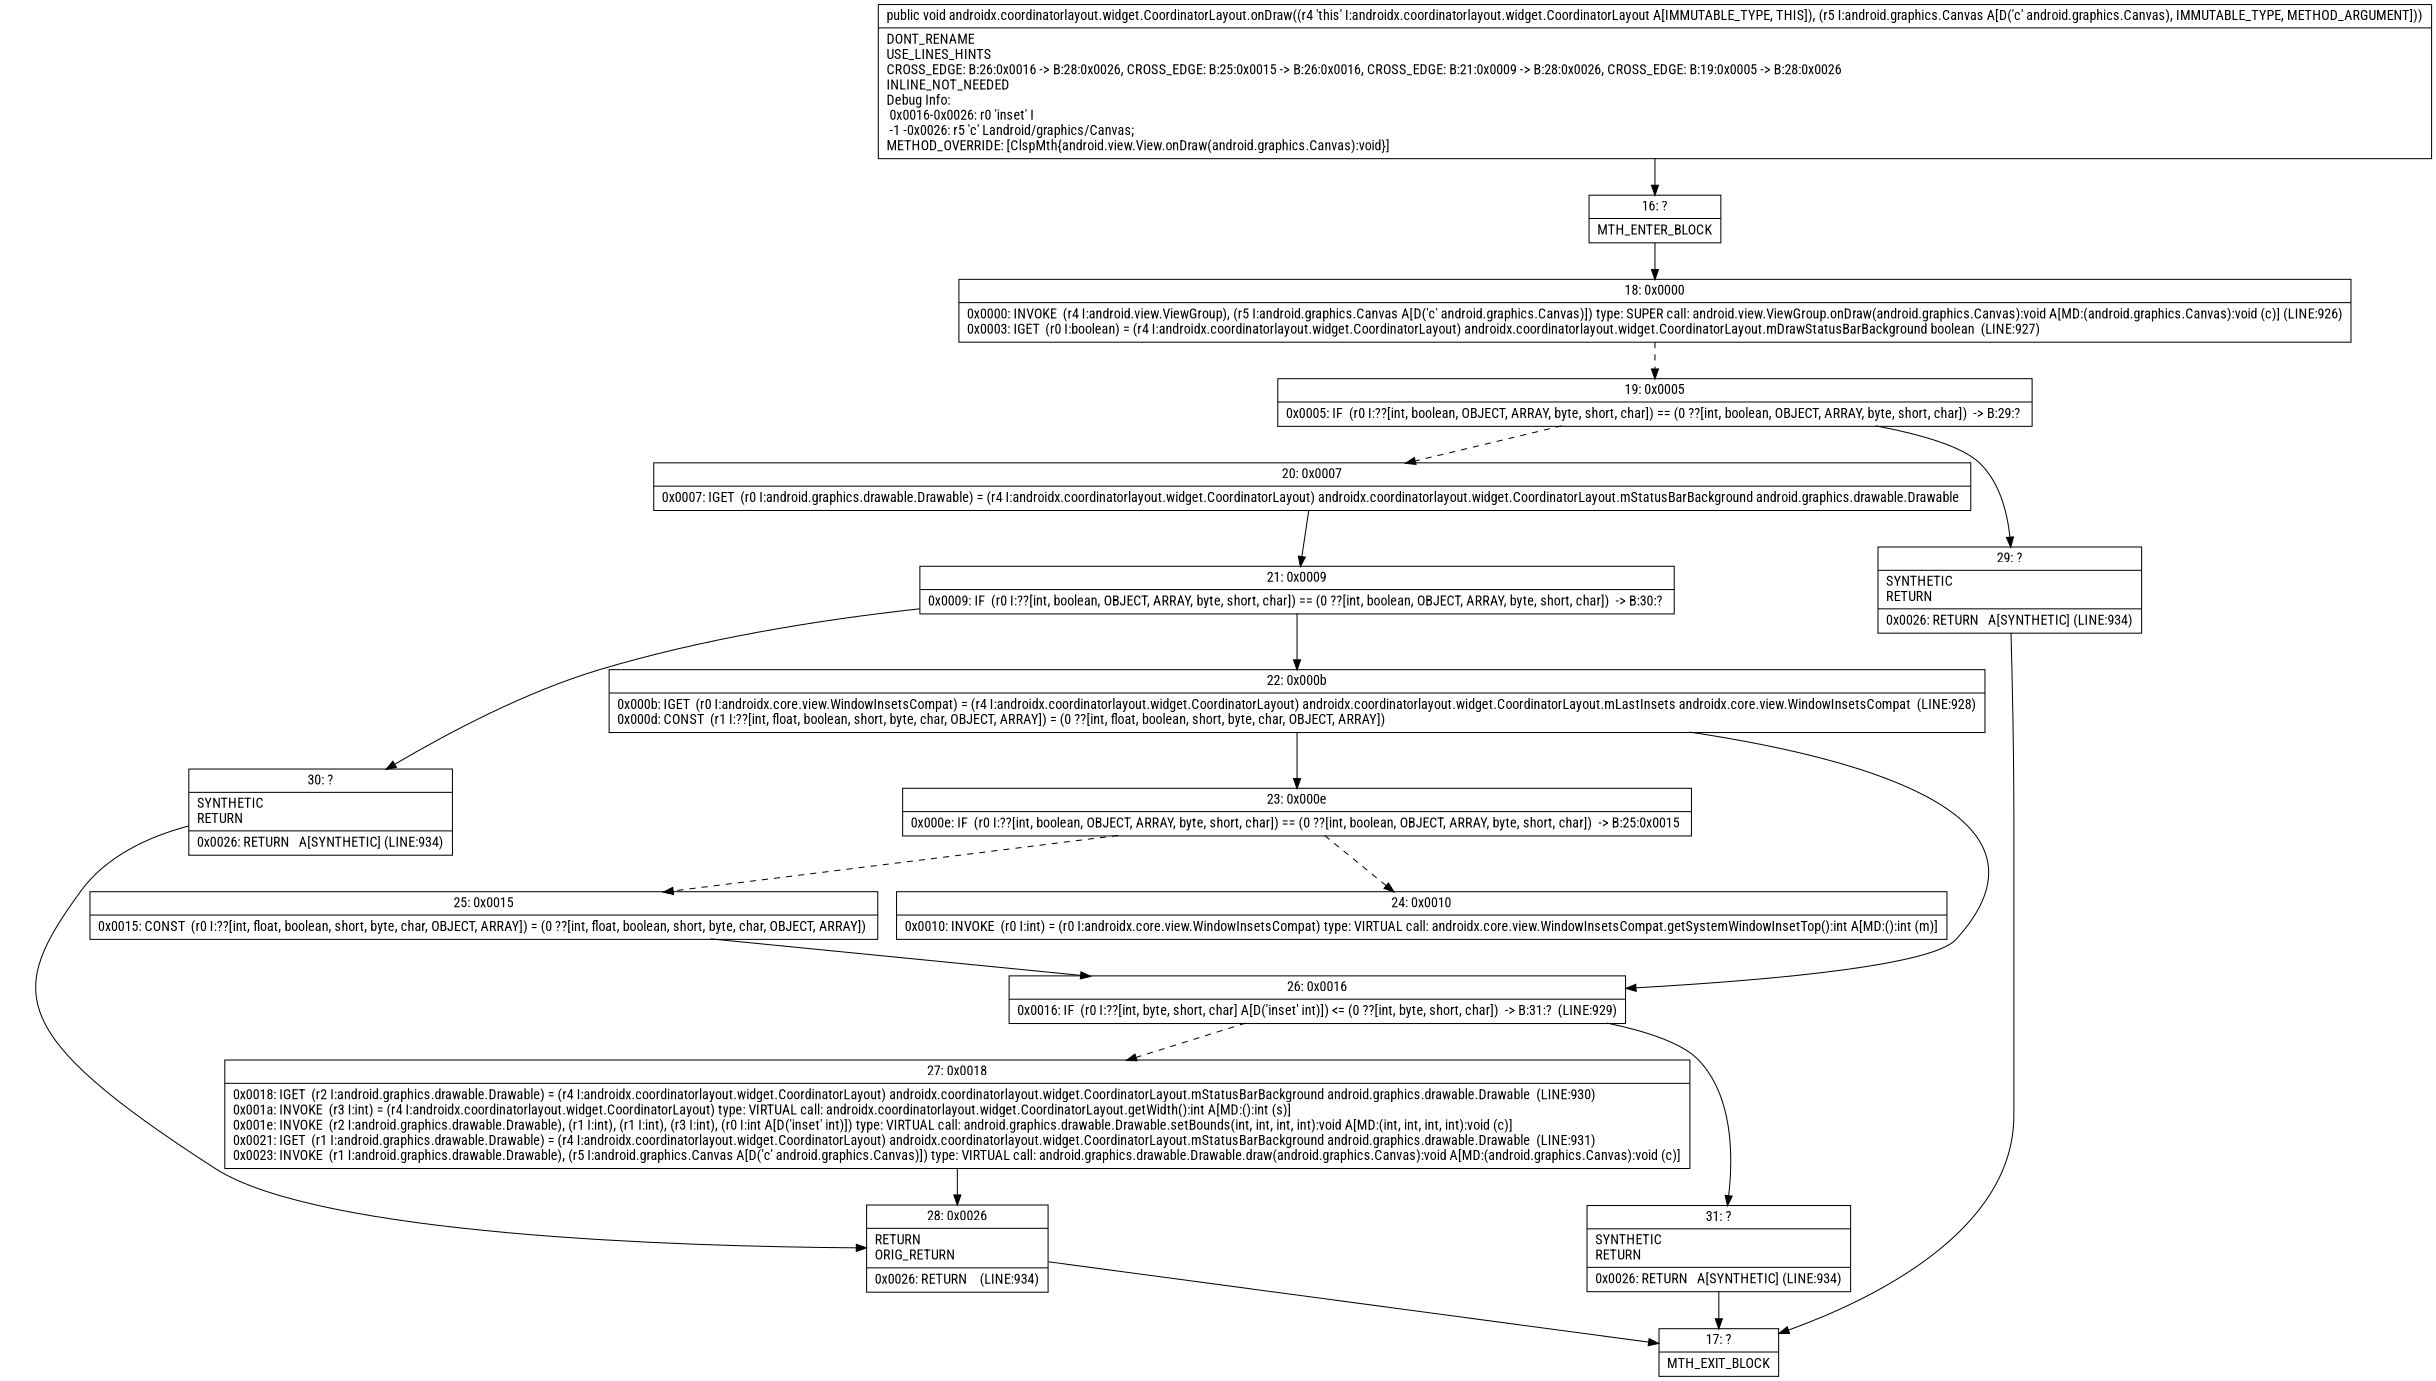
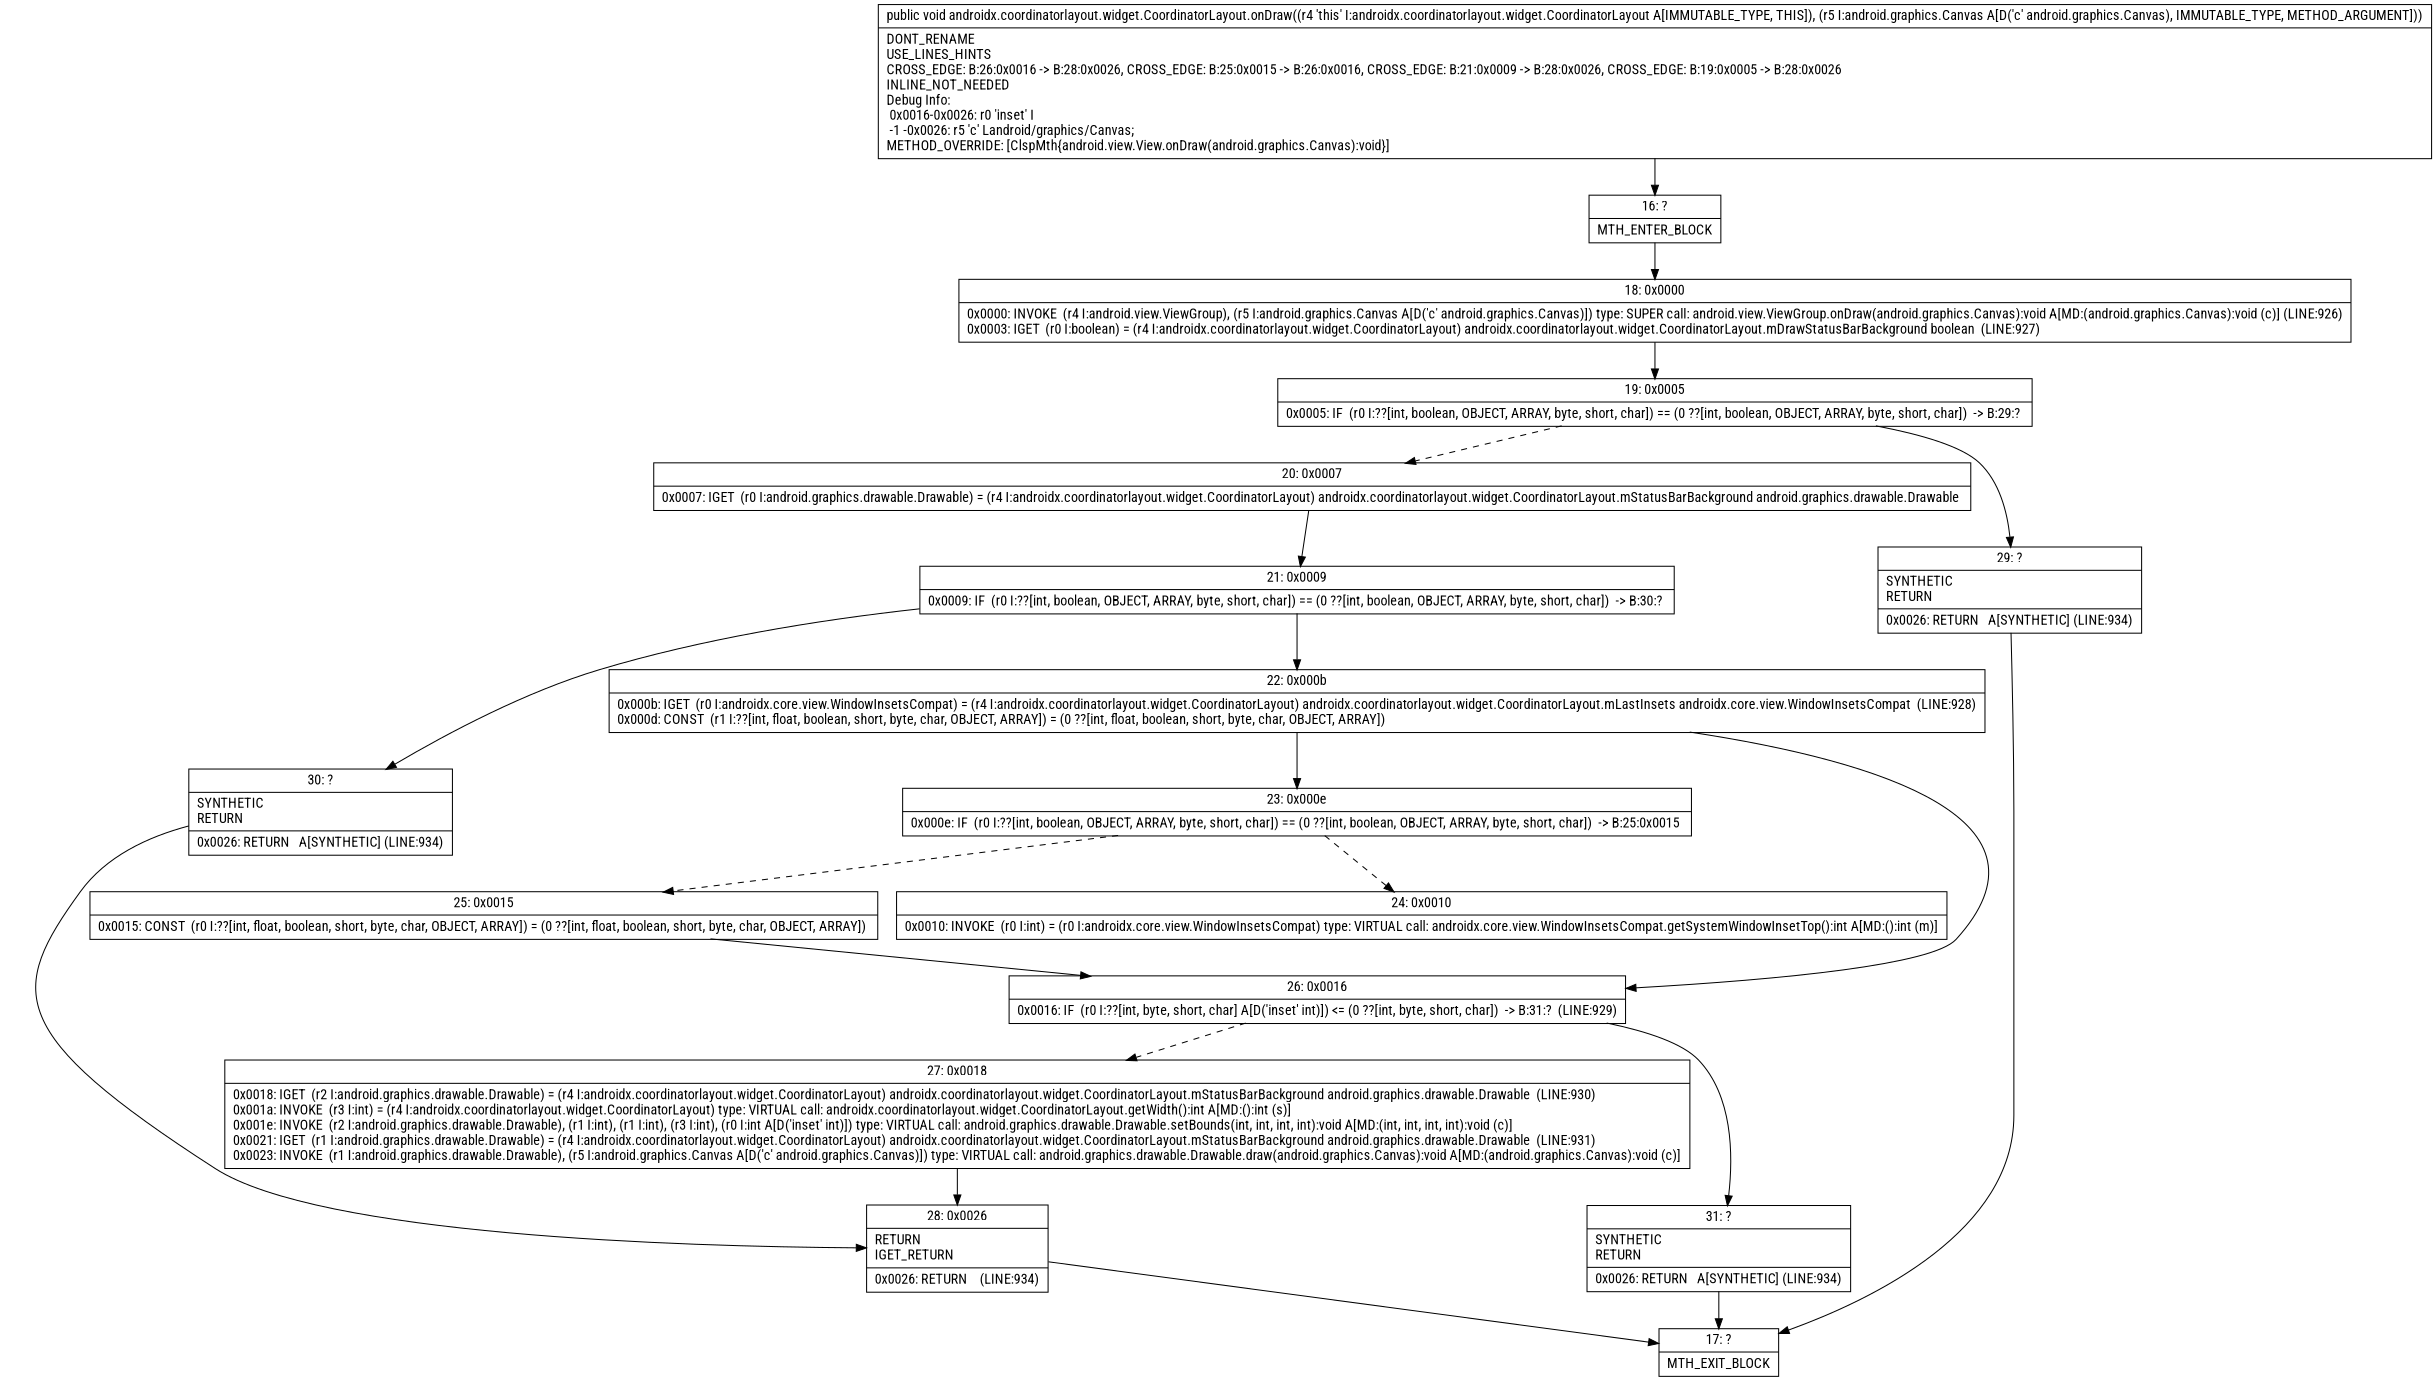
(1655, 356) -> (1655, 356)
(915, 1255) -> (915, 1255)
